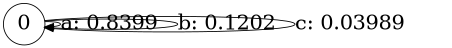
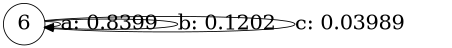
(24, 24) -> (24, 24)
